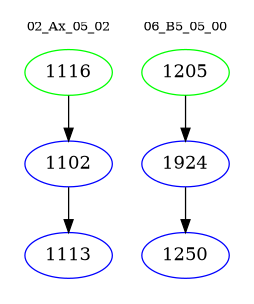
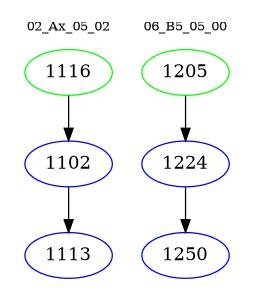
(186, 164) -> (186, 164)
